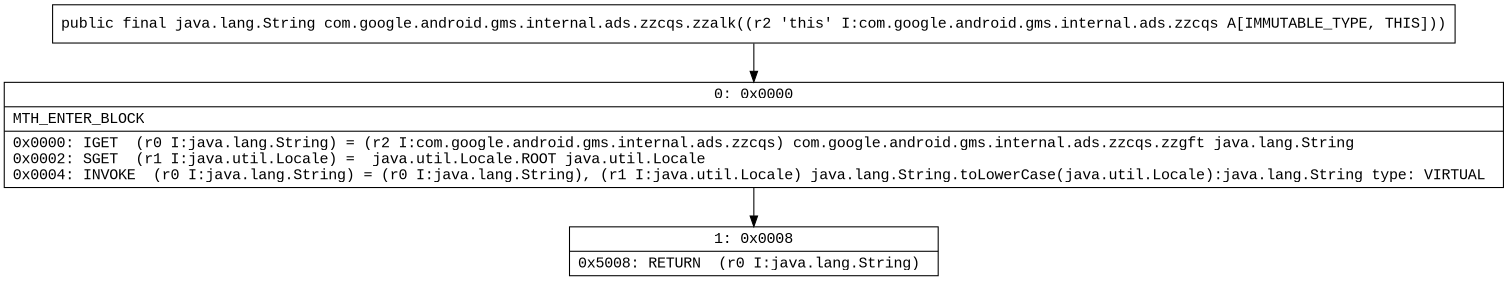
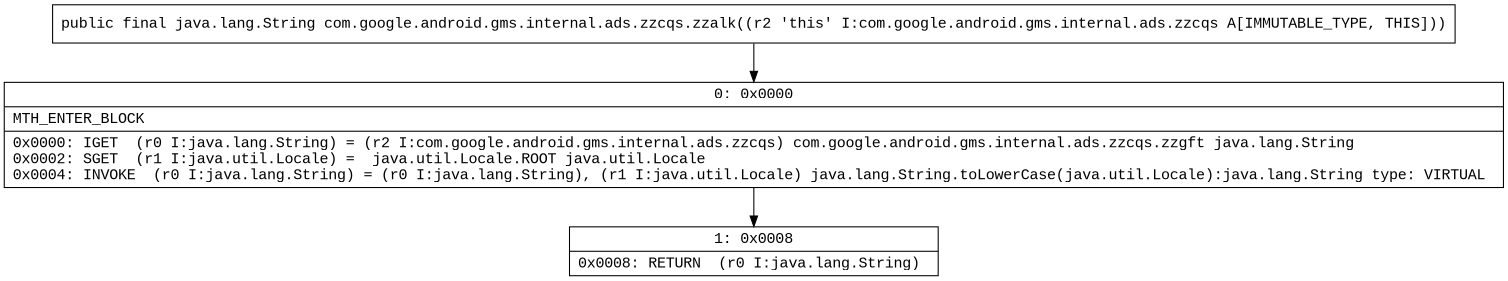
(754, 263) -> (754, 263)
